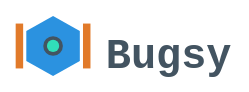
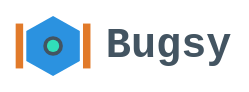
(169, 57) -> (169, 46)
